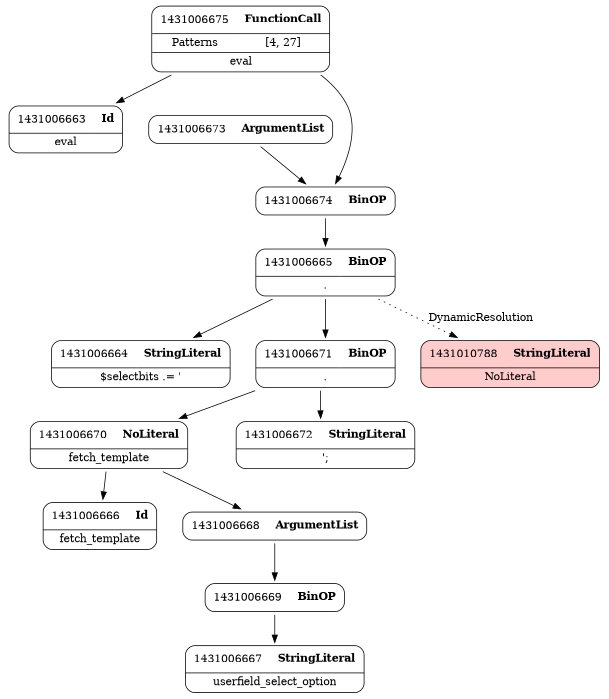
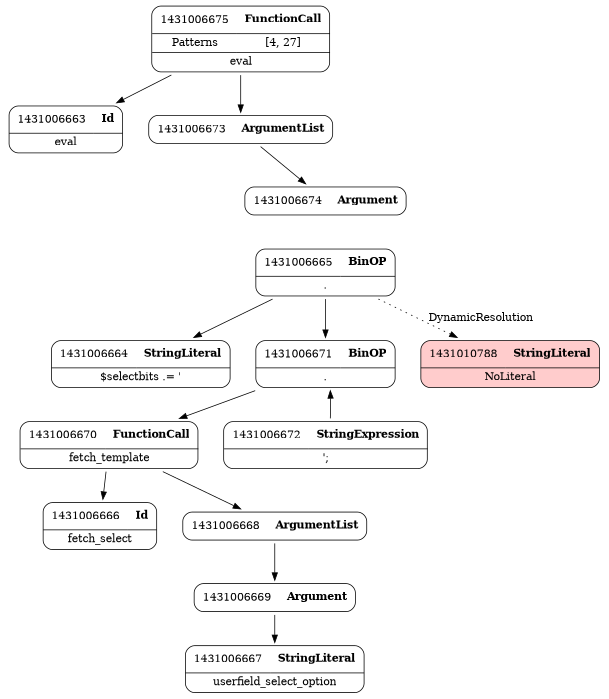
(352, 121) -> (241, 90)
(367, 200) -> (368, 200)
(325, 228) -> none
(320, 401) -> (331, 408)
(151, 434) -> (151, 434)
(367, 434) -> (368, 434)
(100, 539) -> (100, 539)
(317, 597) -> (317, 597)
